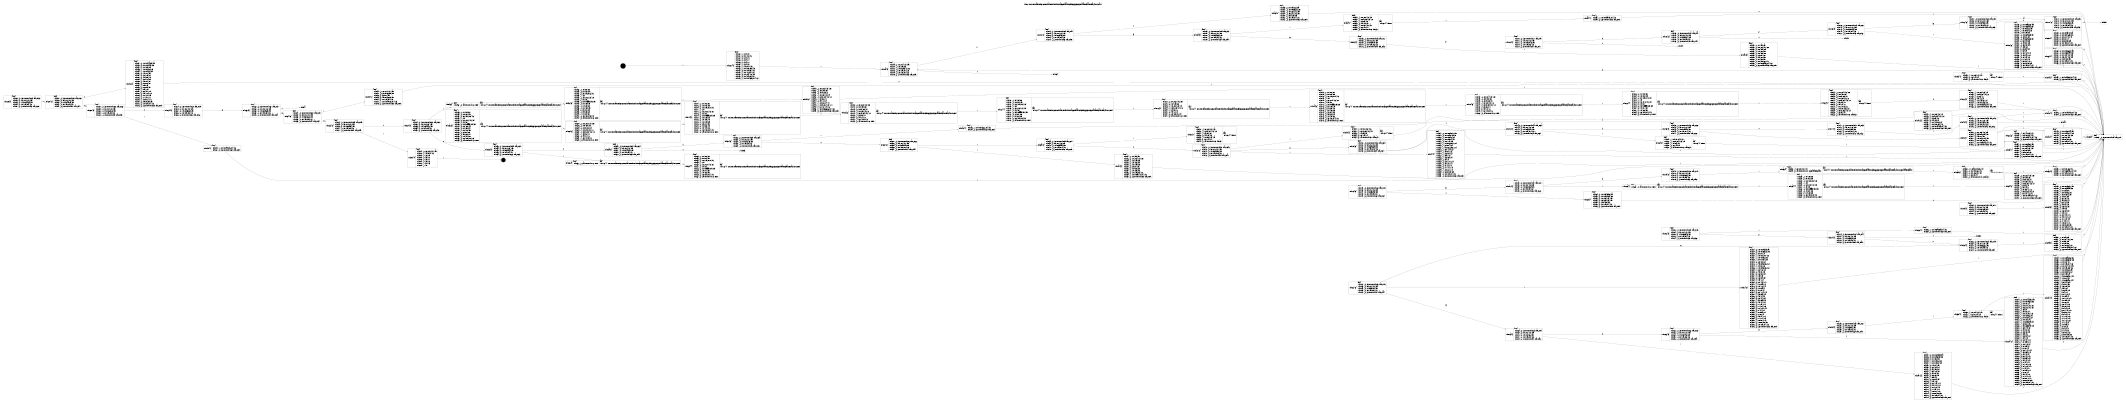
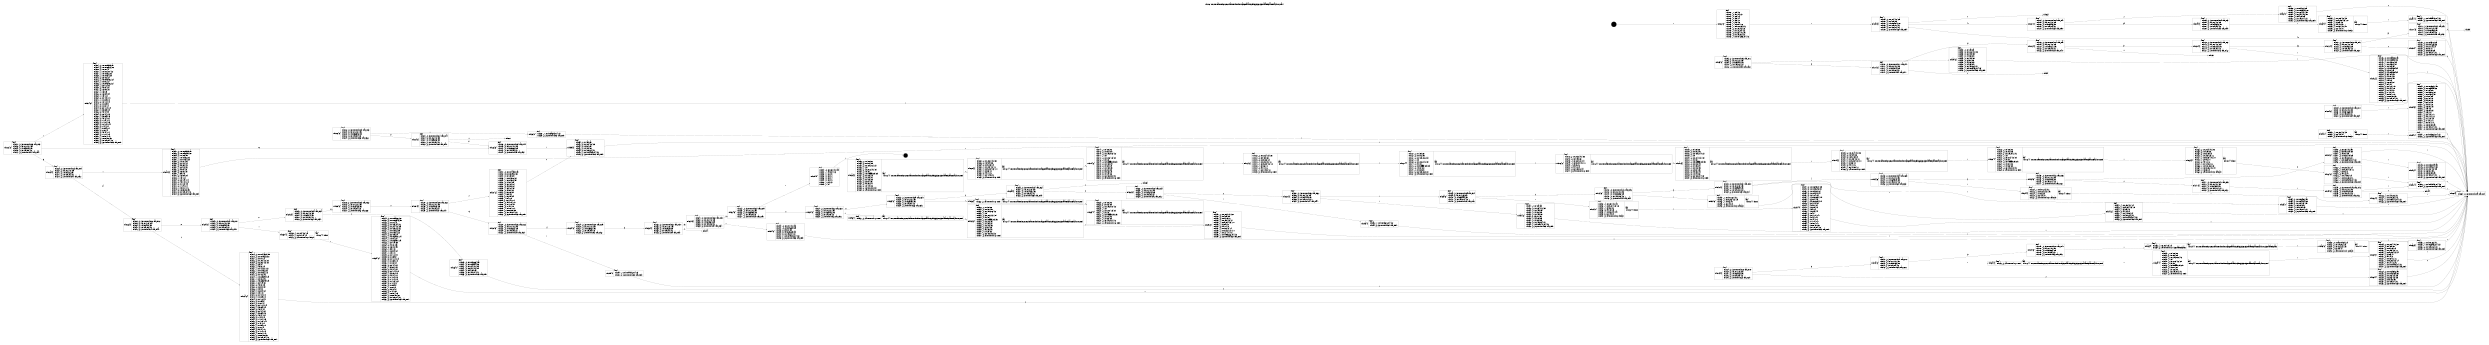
(1289, 39) -> none
(1151, 82) -> (549, 169)
(1328, 154) -> (1715, 209)
none -> (304, 215)
